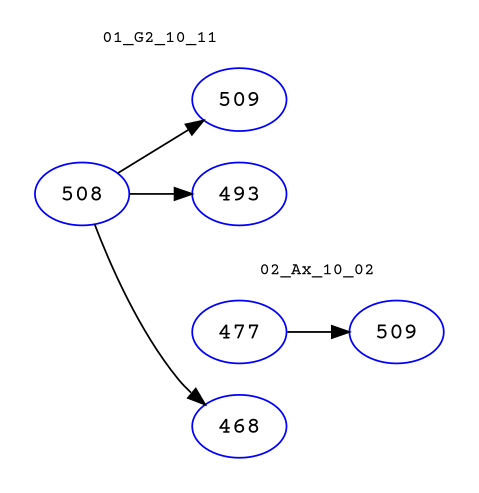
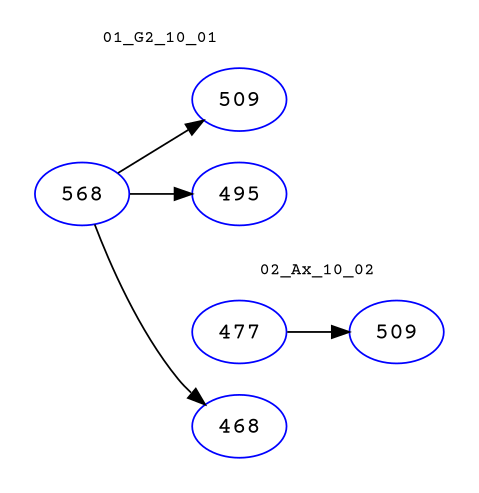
(161, 38) -> (161, 38)
(82, 194) -> (82, 194)
(239, 194) -> (239, 194)
